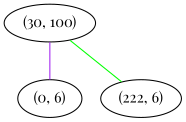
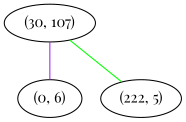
(50, 23) -> (50, 23)
(141, 99) -> (141, 99)
